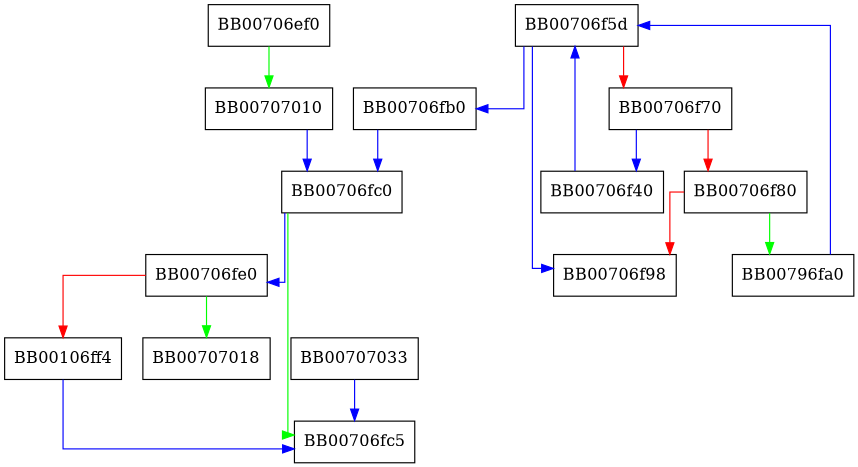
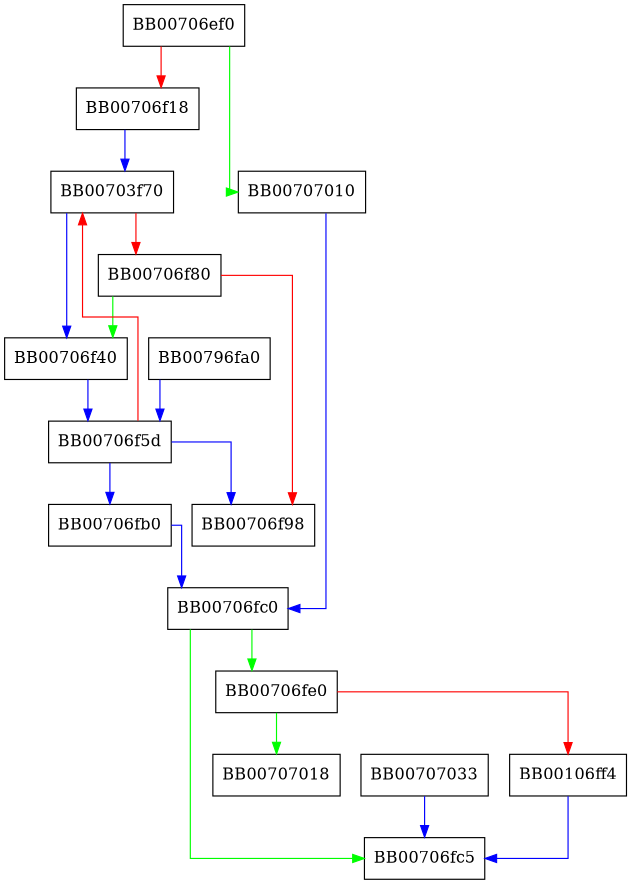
none -> (138, 109)
(670, 109) -> (112, 192)
(770, 228) -> (113, 310)
(285, 251) -> (252, 644)
